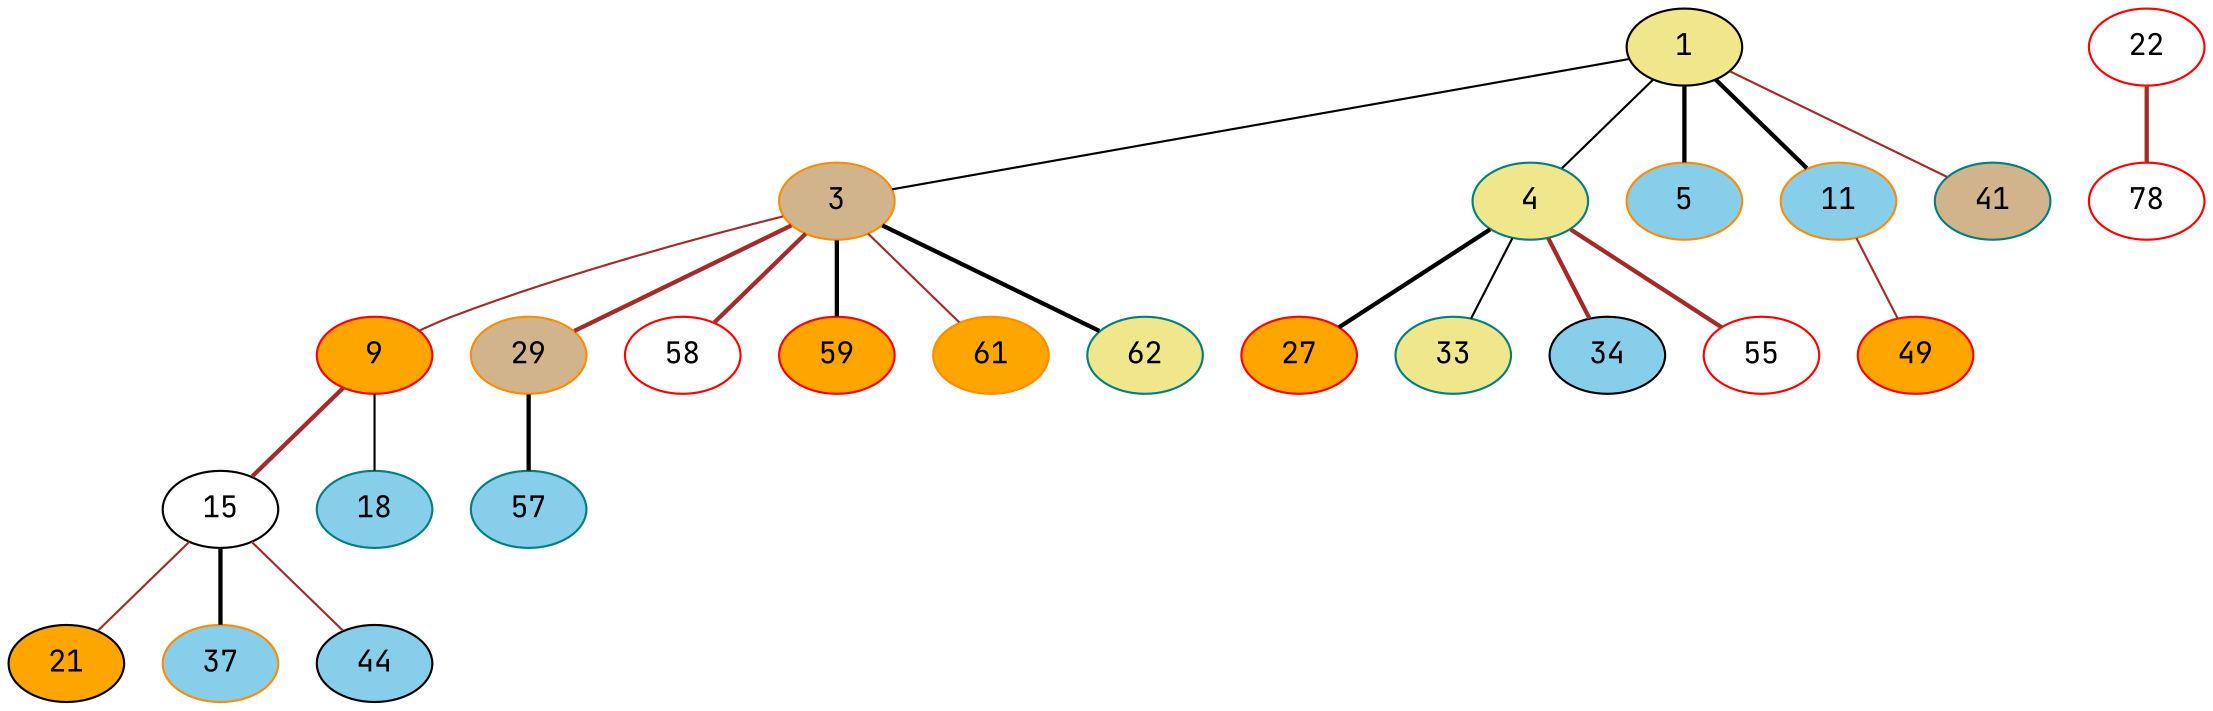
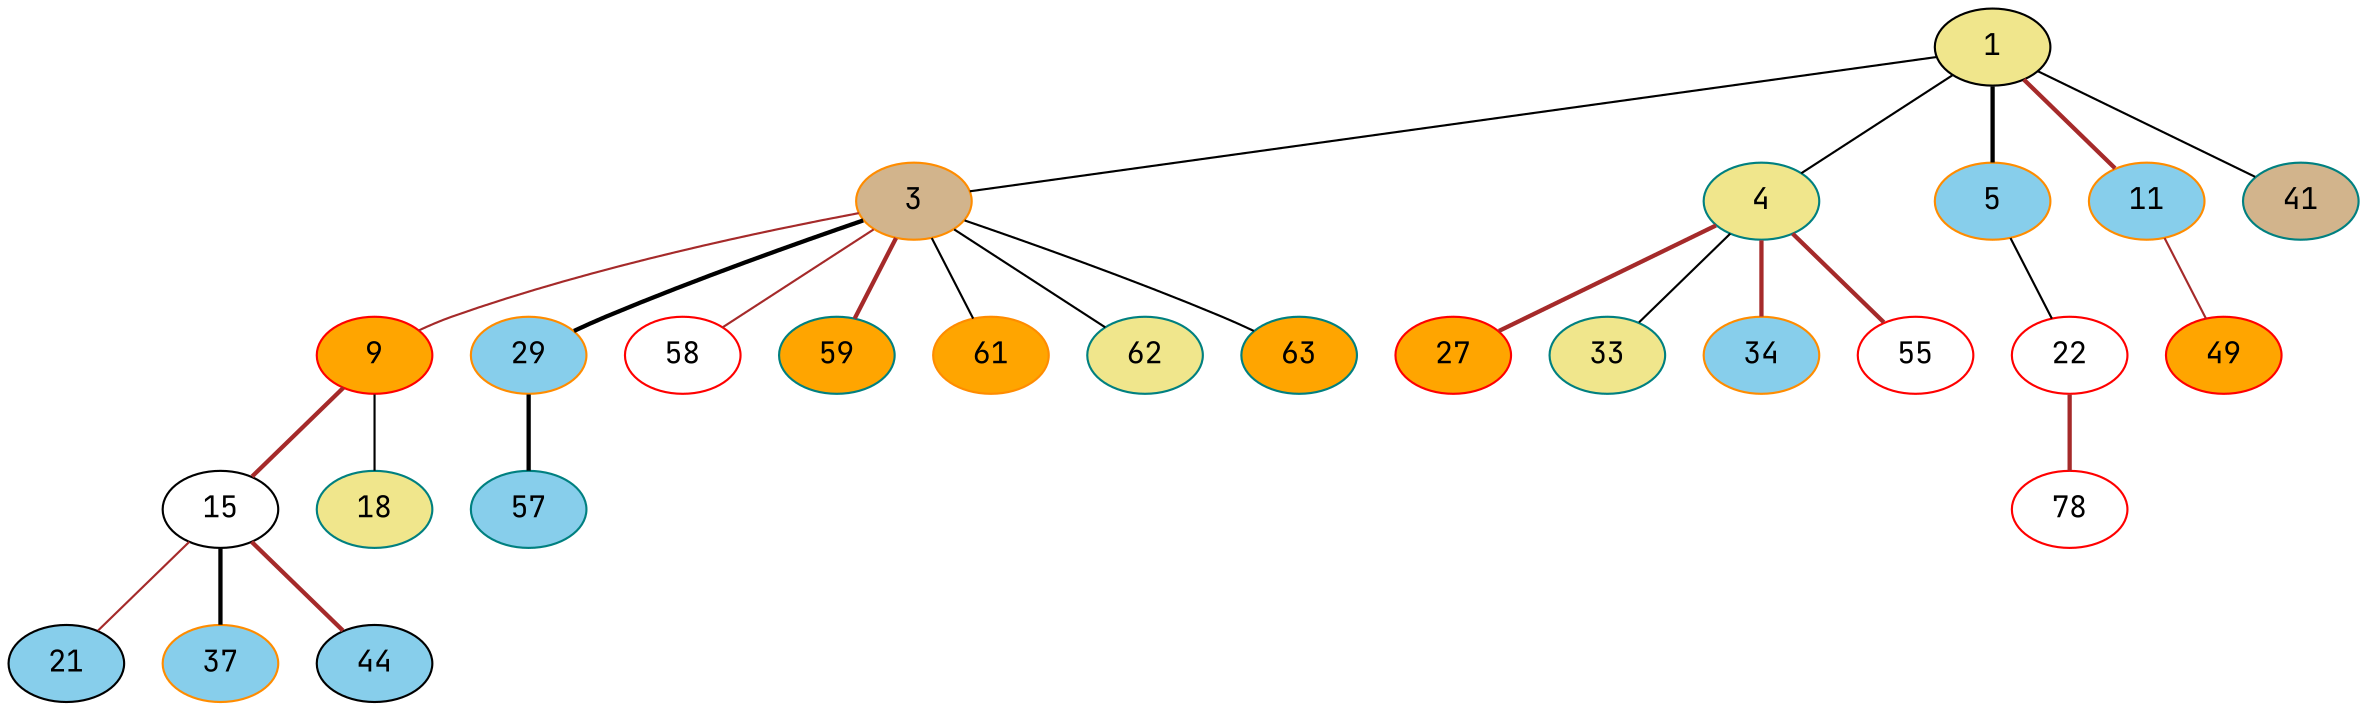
(1761, 124) -> (2069, 124)
(1838, 124) -> (2147, 124)
(683, 278) -> (717, 273)
(760, 278) -> (798, 278)
(837, 278) -> (875, 278)
(914, 278) -> (952, 278)
(991, 278) -> (1030, 278)
(1414, 278) -> (1607, 278)
none -> (2031, 278)
(529, 355) -> (529, 355)
(837, 355) -> (837, 355)
none -> (1299, 355)
(1607, 355) -> (1761, 355)
(375, 509) -> (375, 509)
(297, 586) -> (297, 586)
(66, 663) -> (66, 663)
